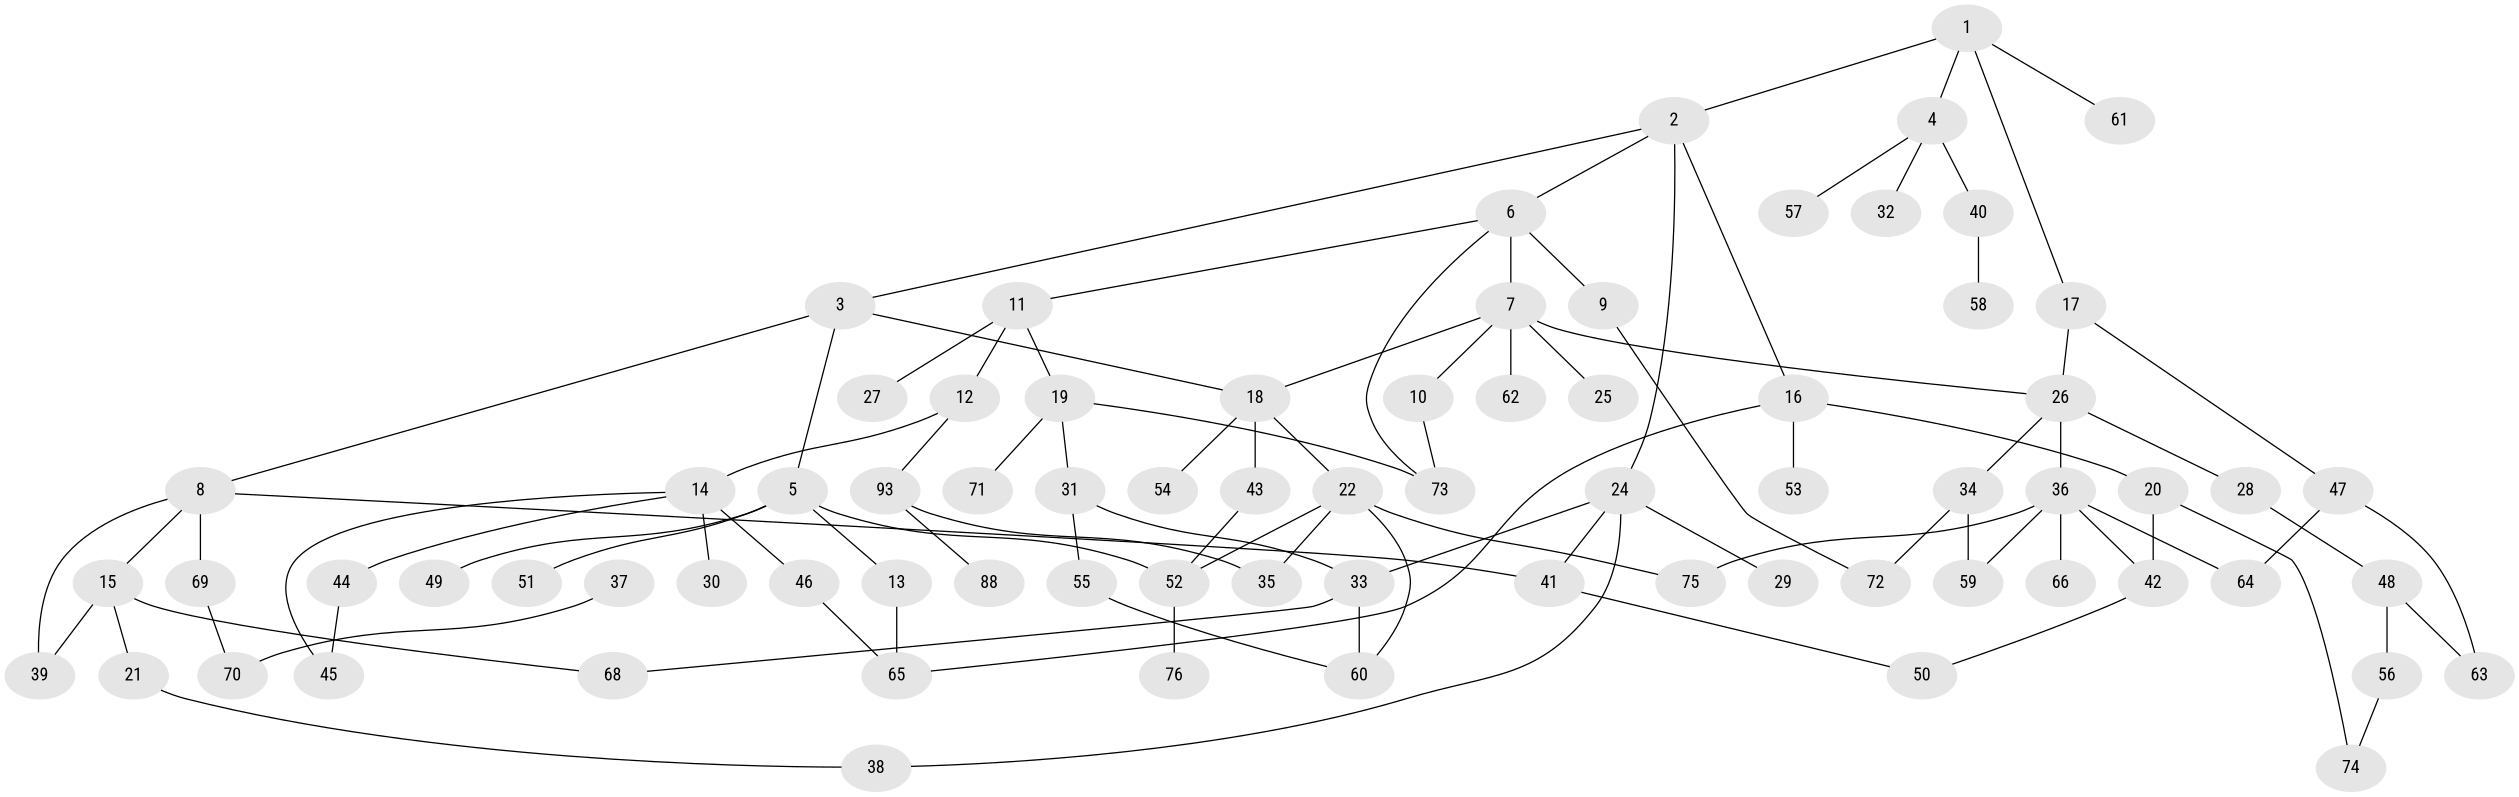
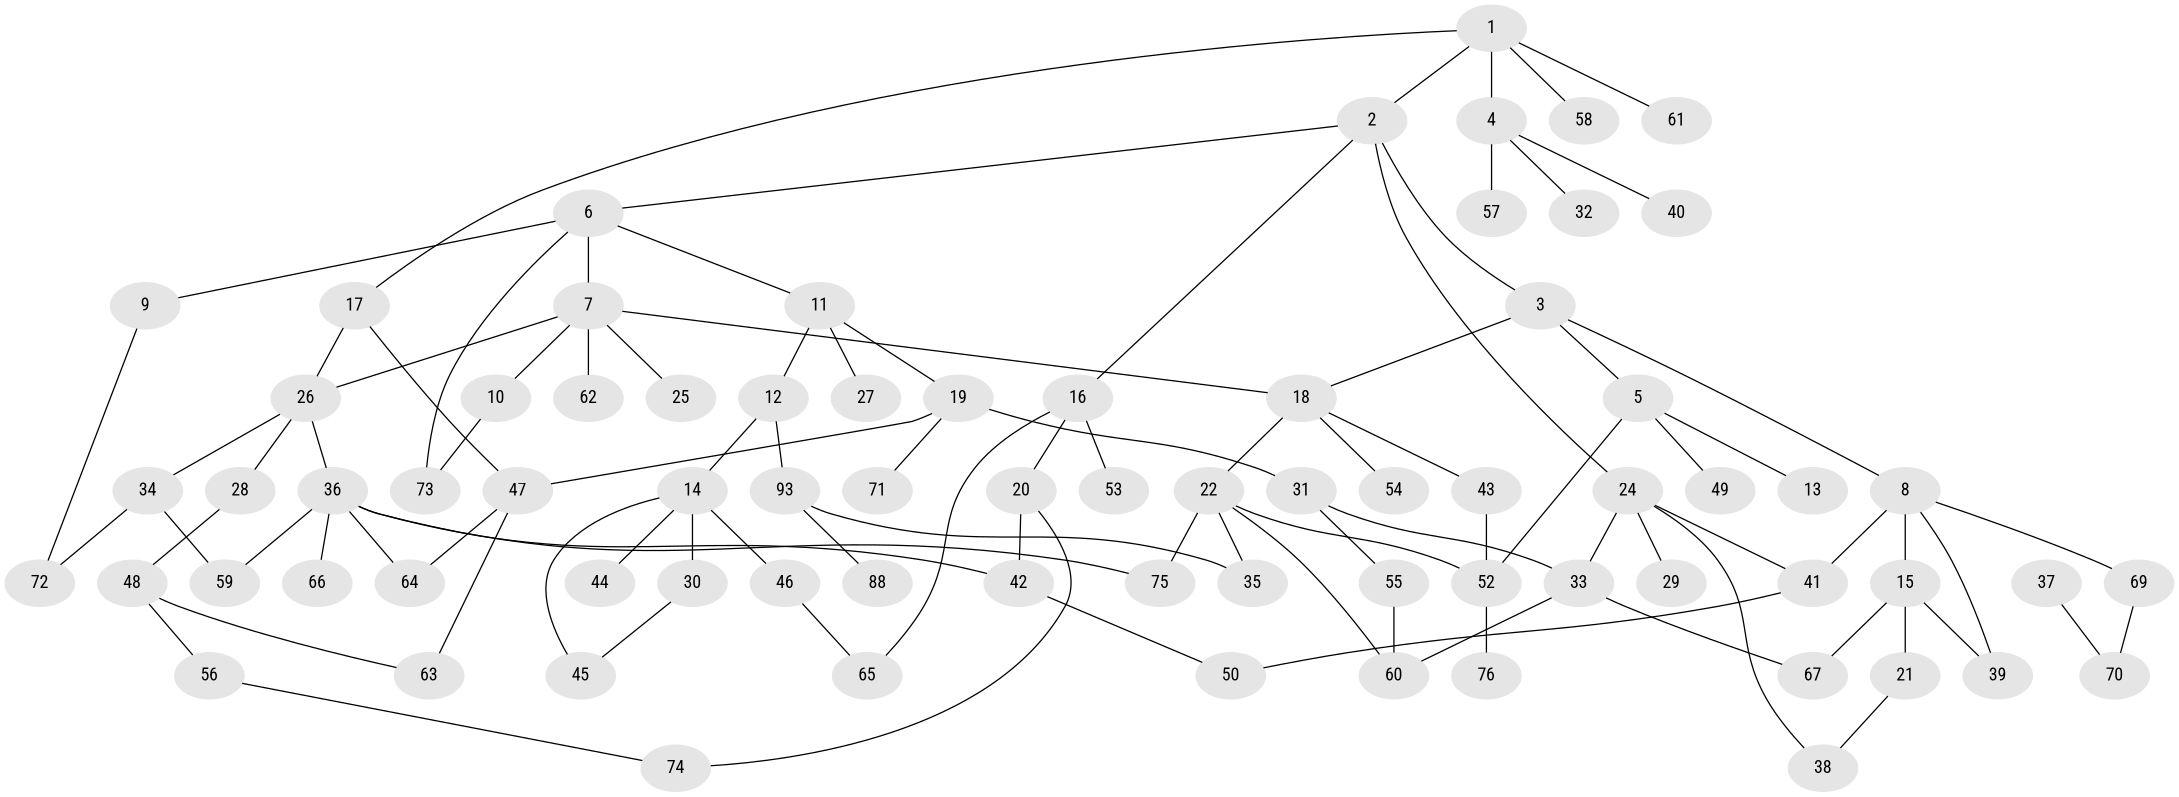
(1978, 260) -> (1538, 74)
(1264, 433) -> (742, 451)
(527, 583) -> none
(335, 629) -> (637, 630)
(897, 630) -> none
(613, 676) -> (1813, 676)
